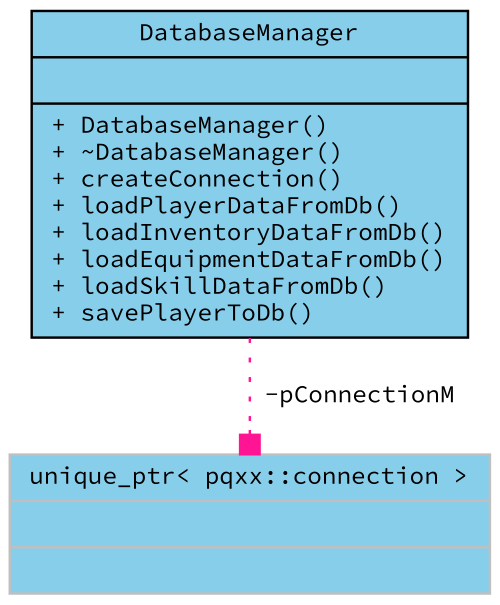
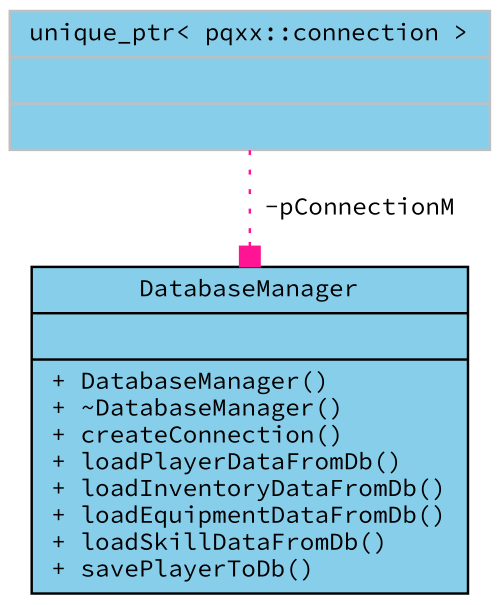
(250, 384) -> (250, 196)
